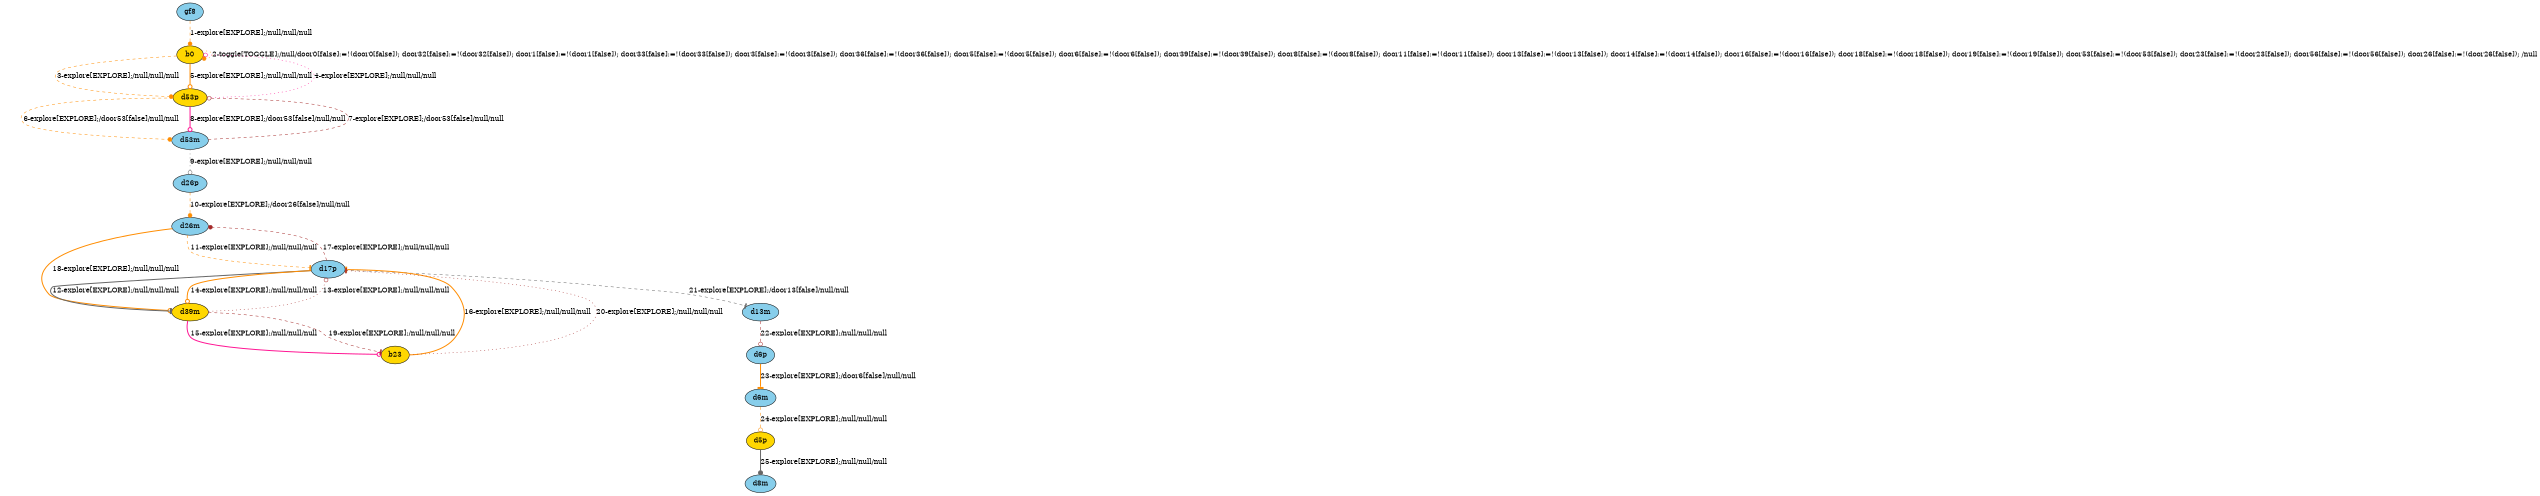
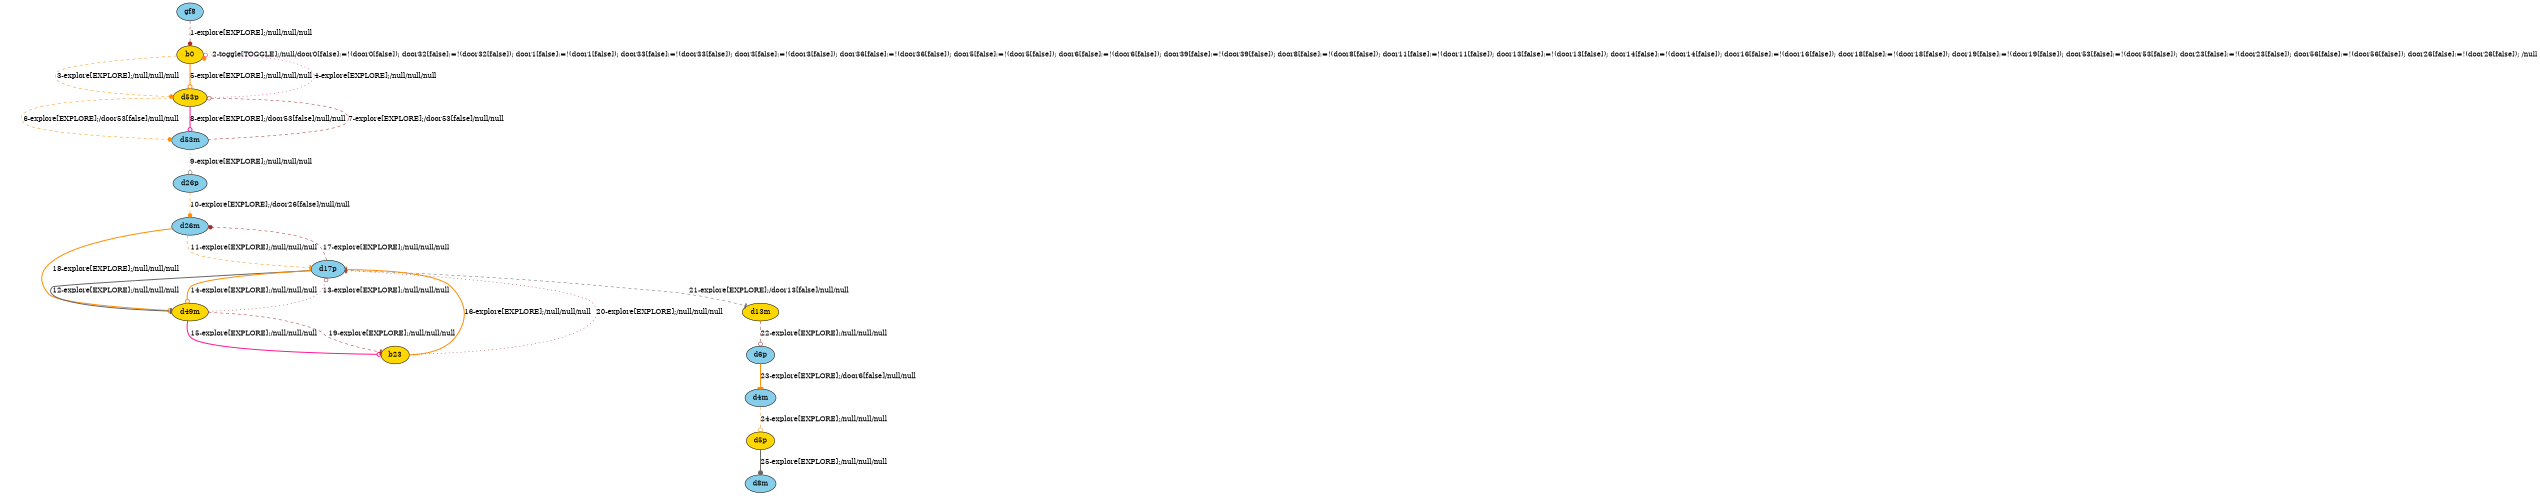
(190, 31) -> (190, 31)
(190, 312) -> (190, 312)
(761, 312) -> (761, 312)
(761, 398) -> (761, 398)
